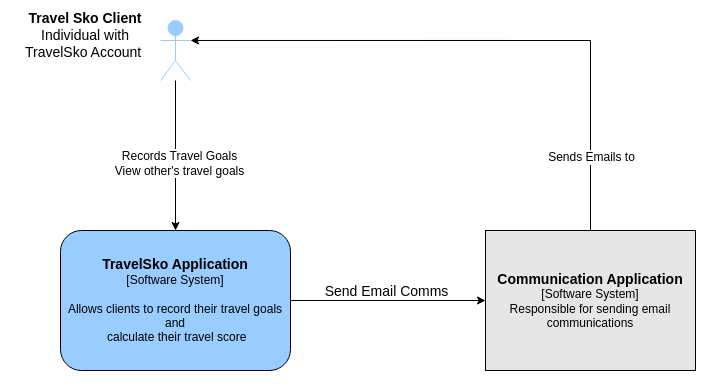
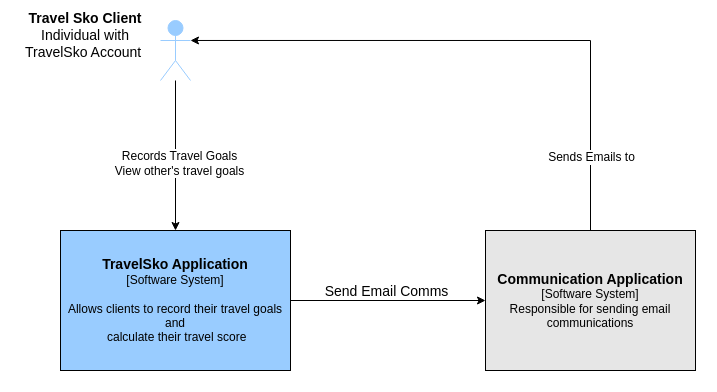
(176, 301) -> (176, 301)
